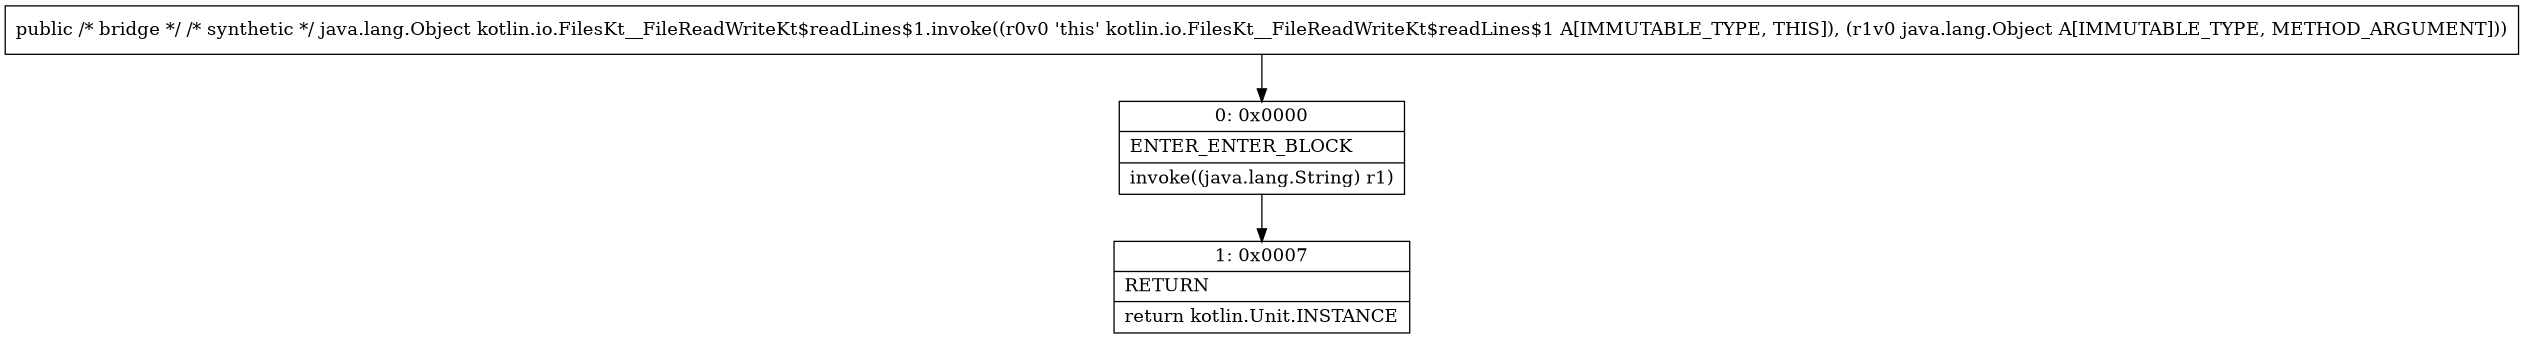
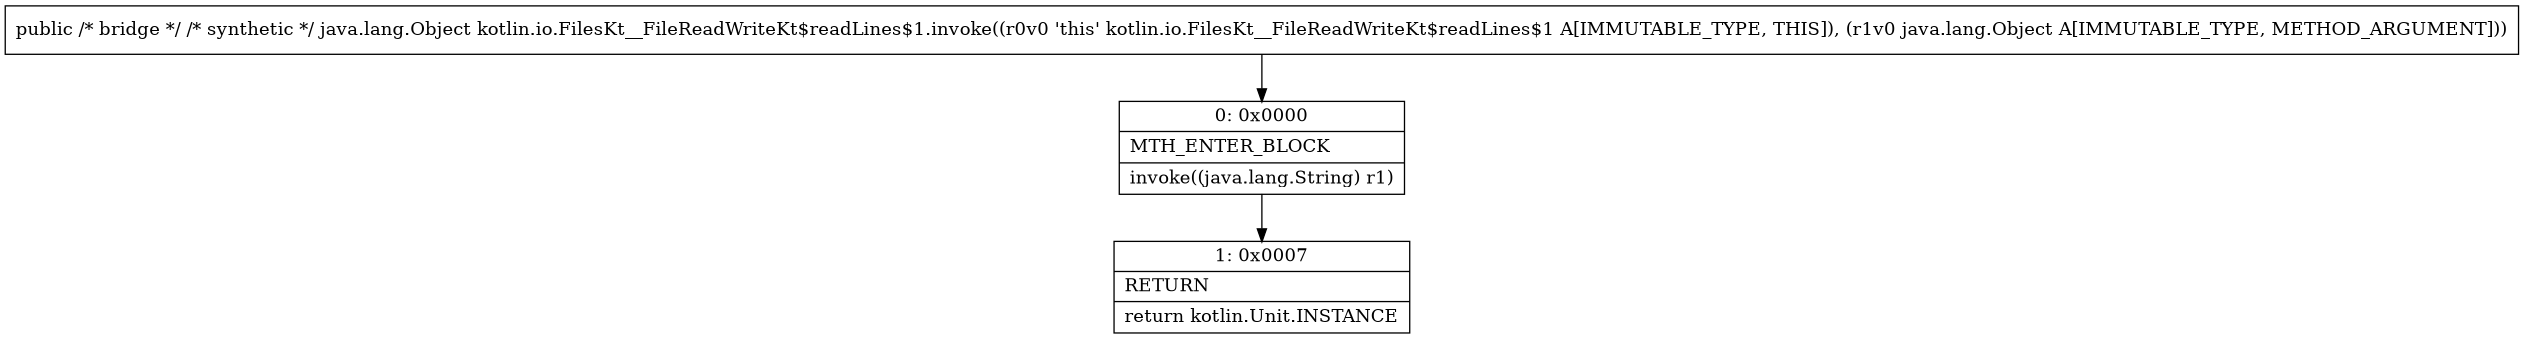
(1242, 147) -> (1230, 147)
